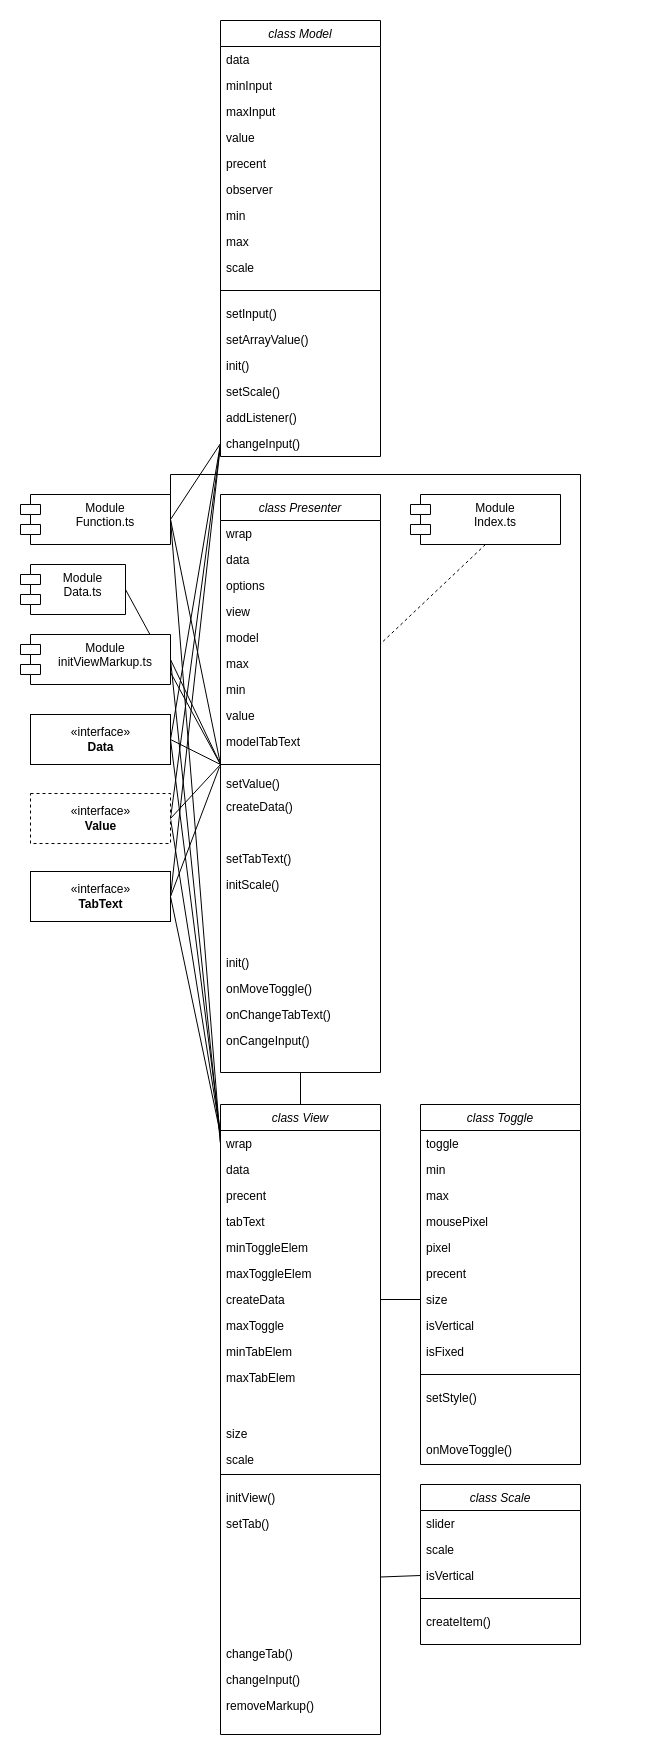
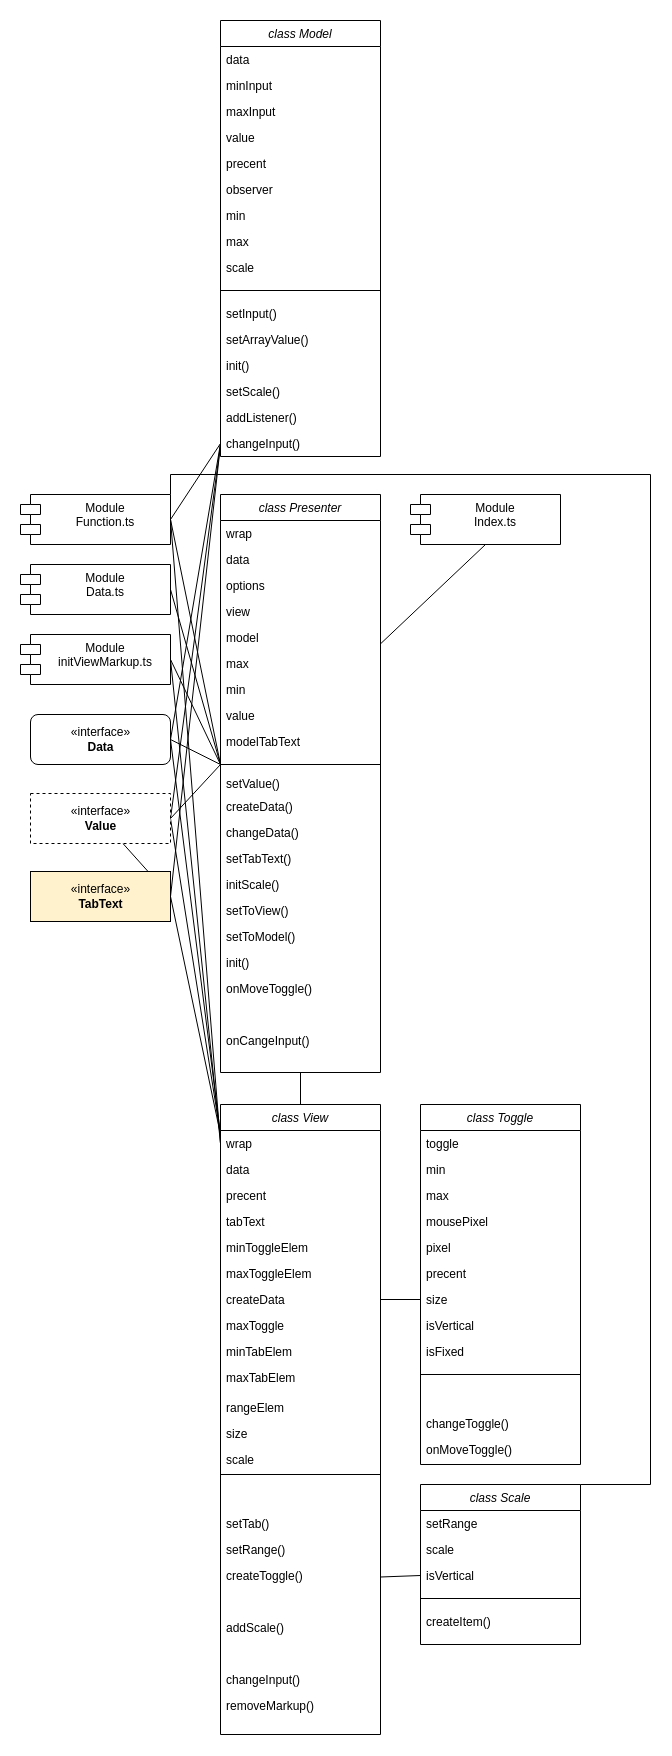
(73, 590) -> (96, 590)
(433, 594) -> (433, 594)
(101, 740) -> (101, 740)
(581, 790) -> none
(207, 799) -> (136, 858)
none -> (271, 833)
(101, 897) -> (101, 897)
none -> (271, 911)
none -> (271, 937)
none -> (651, 980)
(286, 1015) -> none
(471, 1398) -> none
none -> (271, 1408)
none -> (471, 1424)
(271, 1498) -> none
(443, 1524) -> (453, 1524)
none -> (271, 1550)
none -> (271, 1576)
none -> (271, 1628)
(271, 1654) -> none
